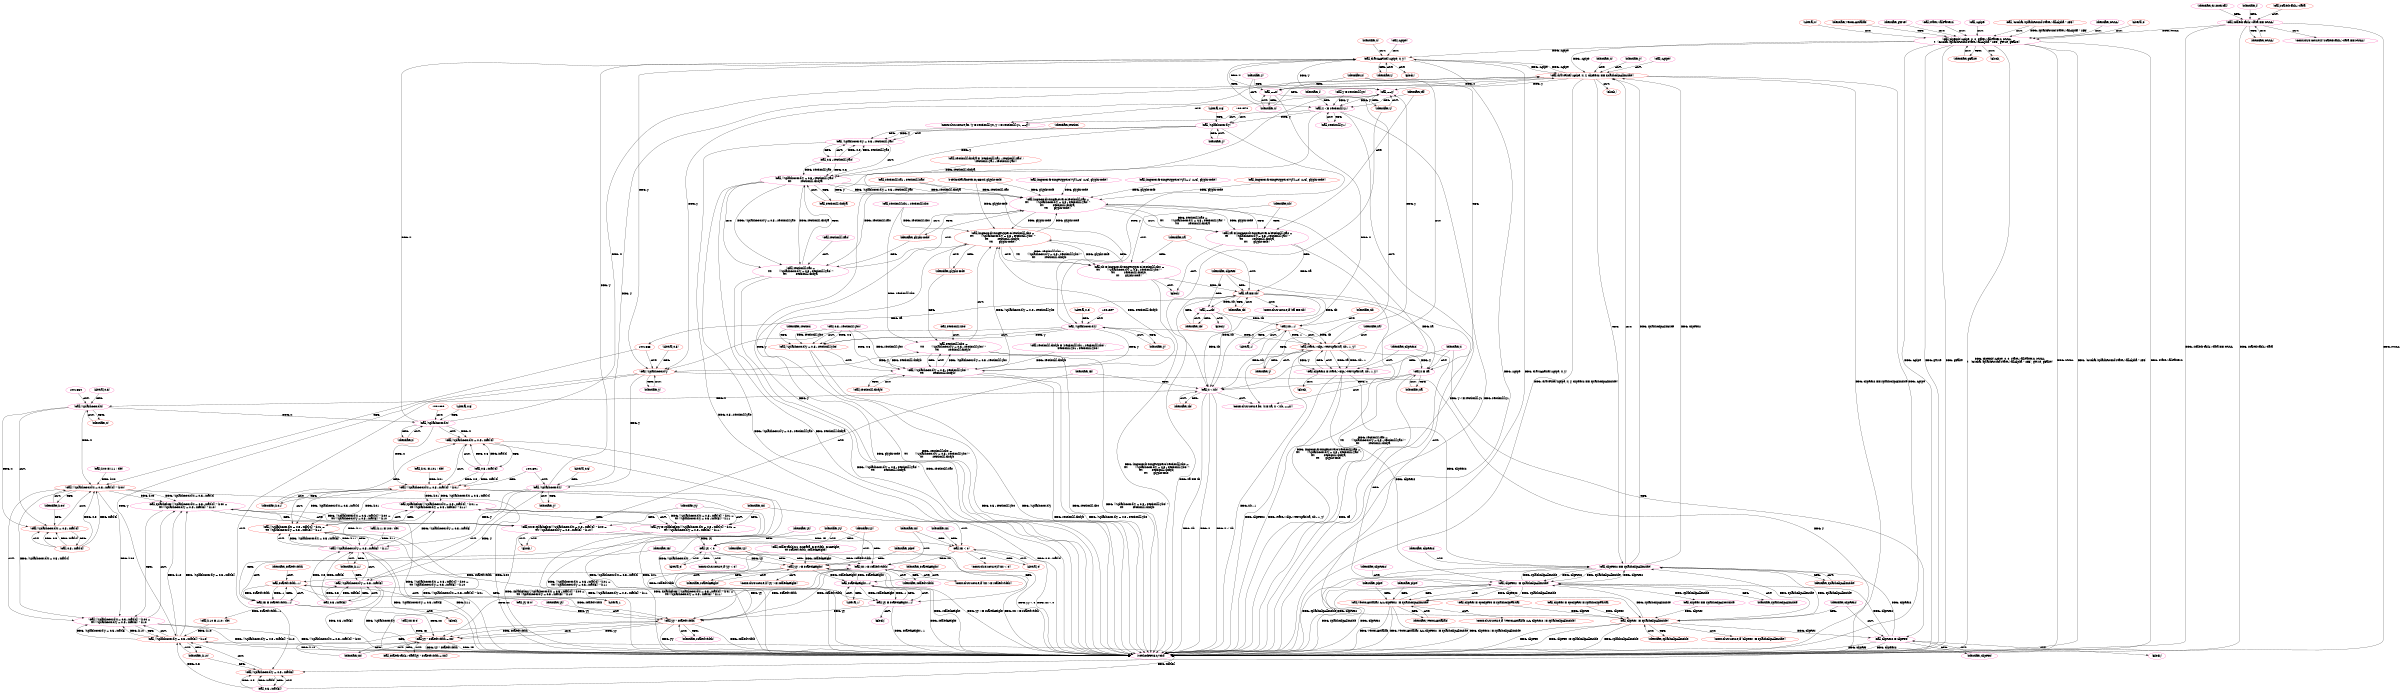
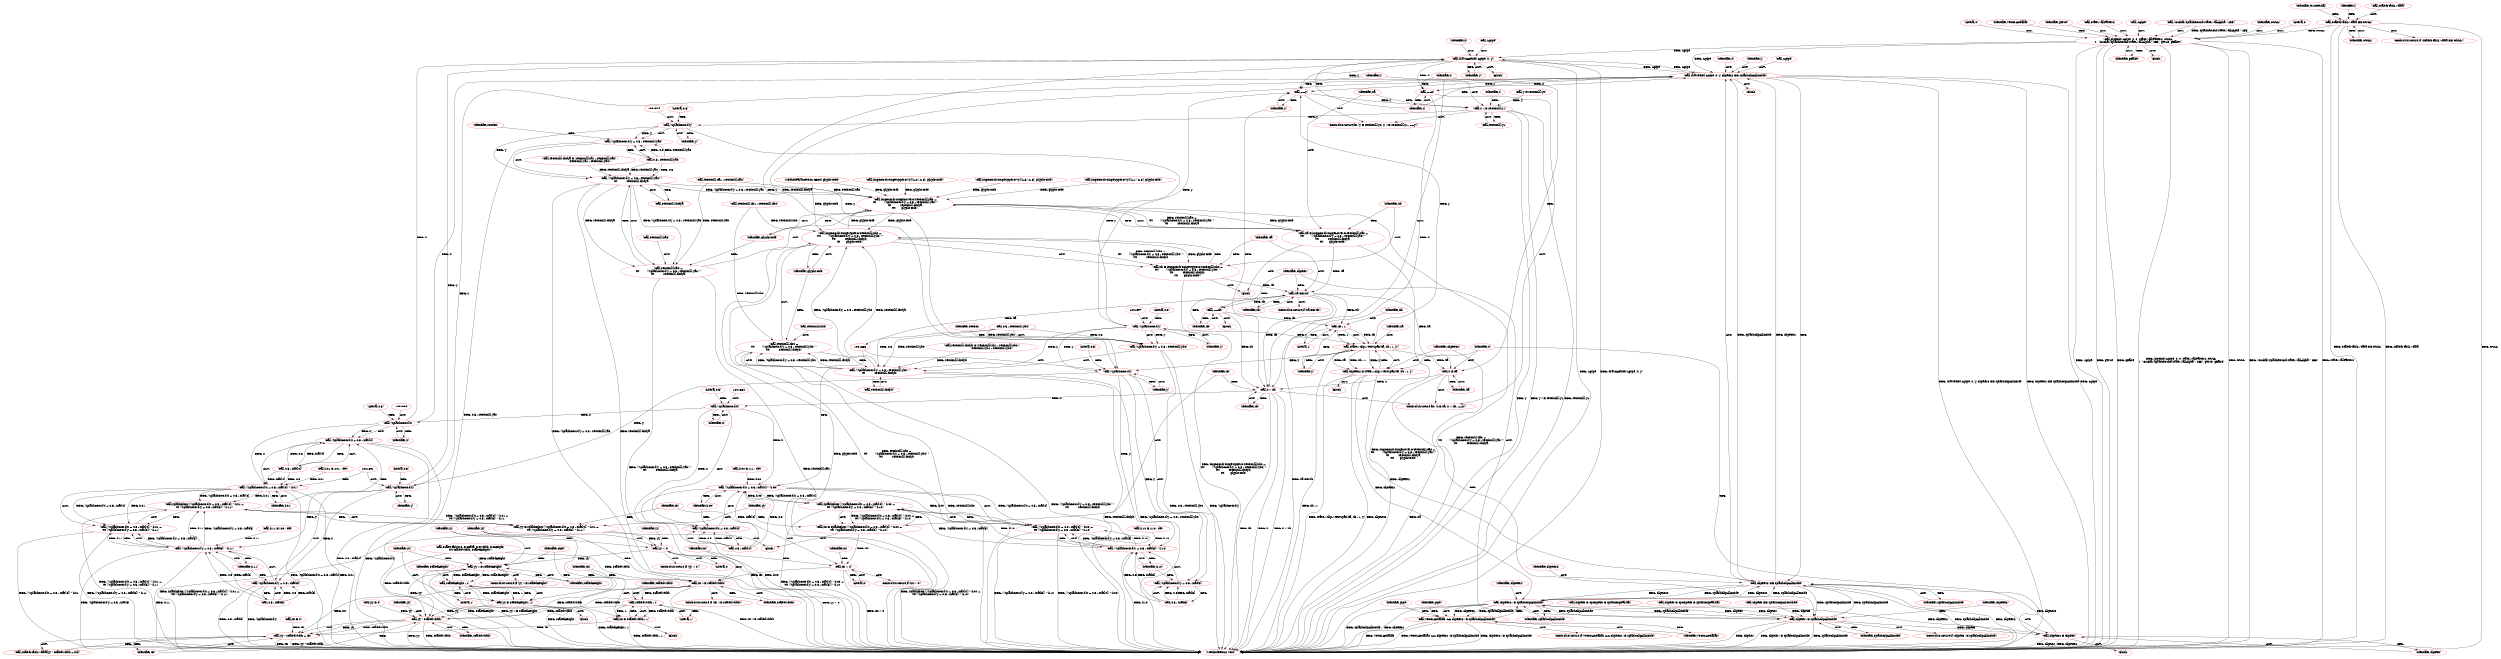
(1253, 357) -> none
(1426, 361) -> (1443, 361)
(1625, 589) -> (1656, 618)
(245, 612) -> (803, 649)
